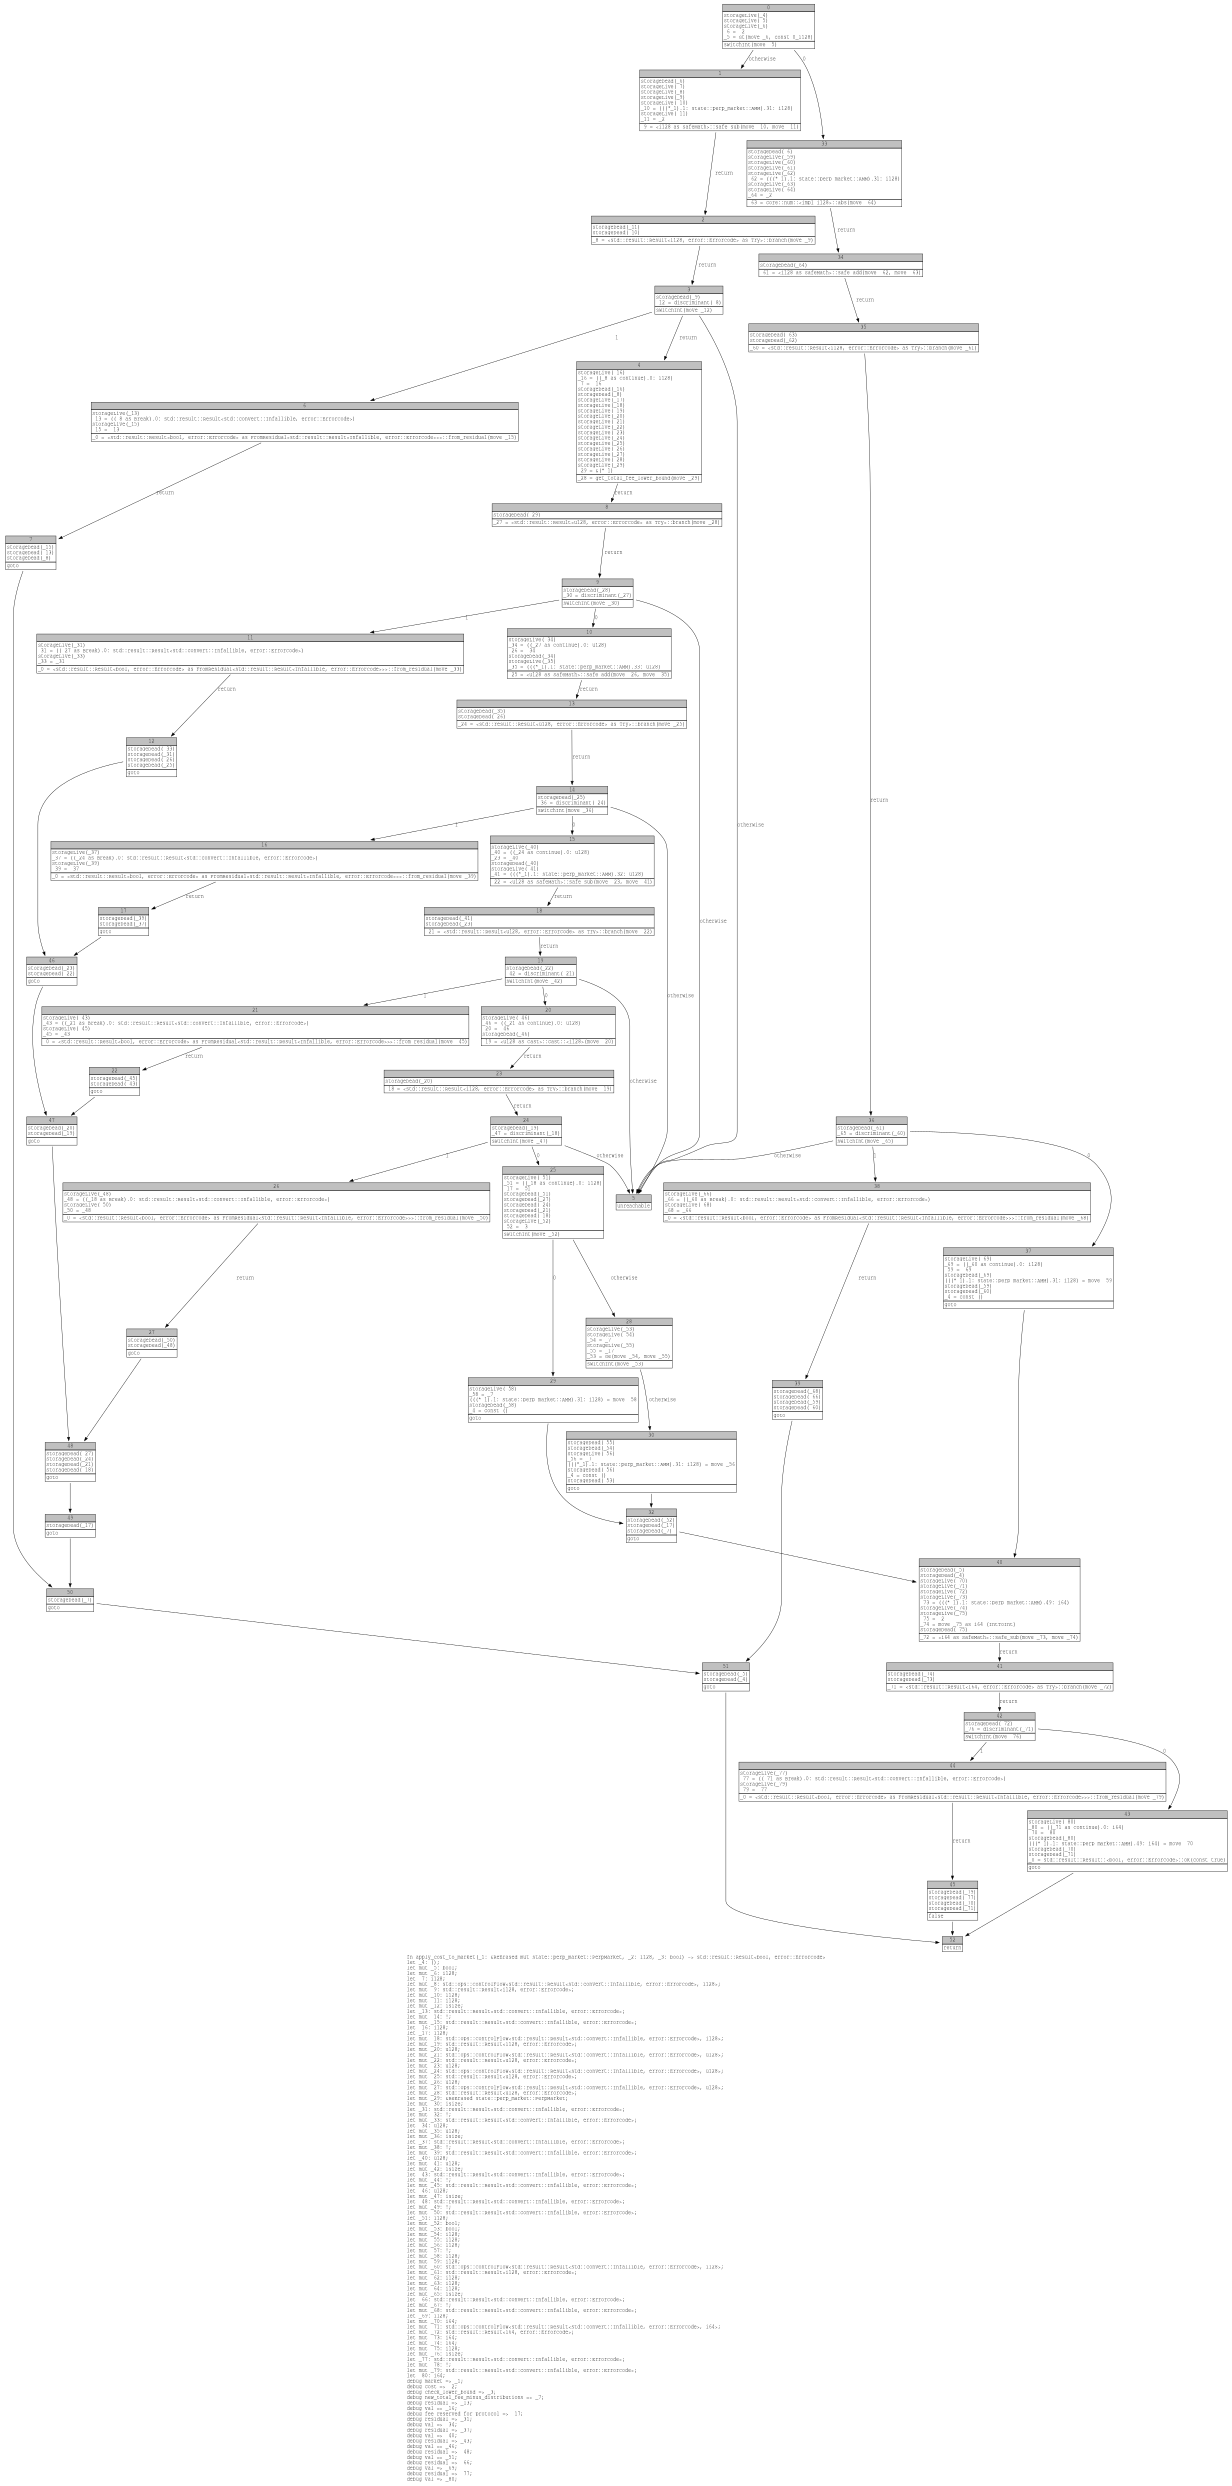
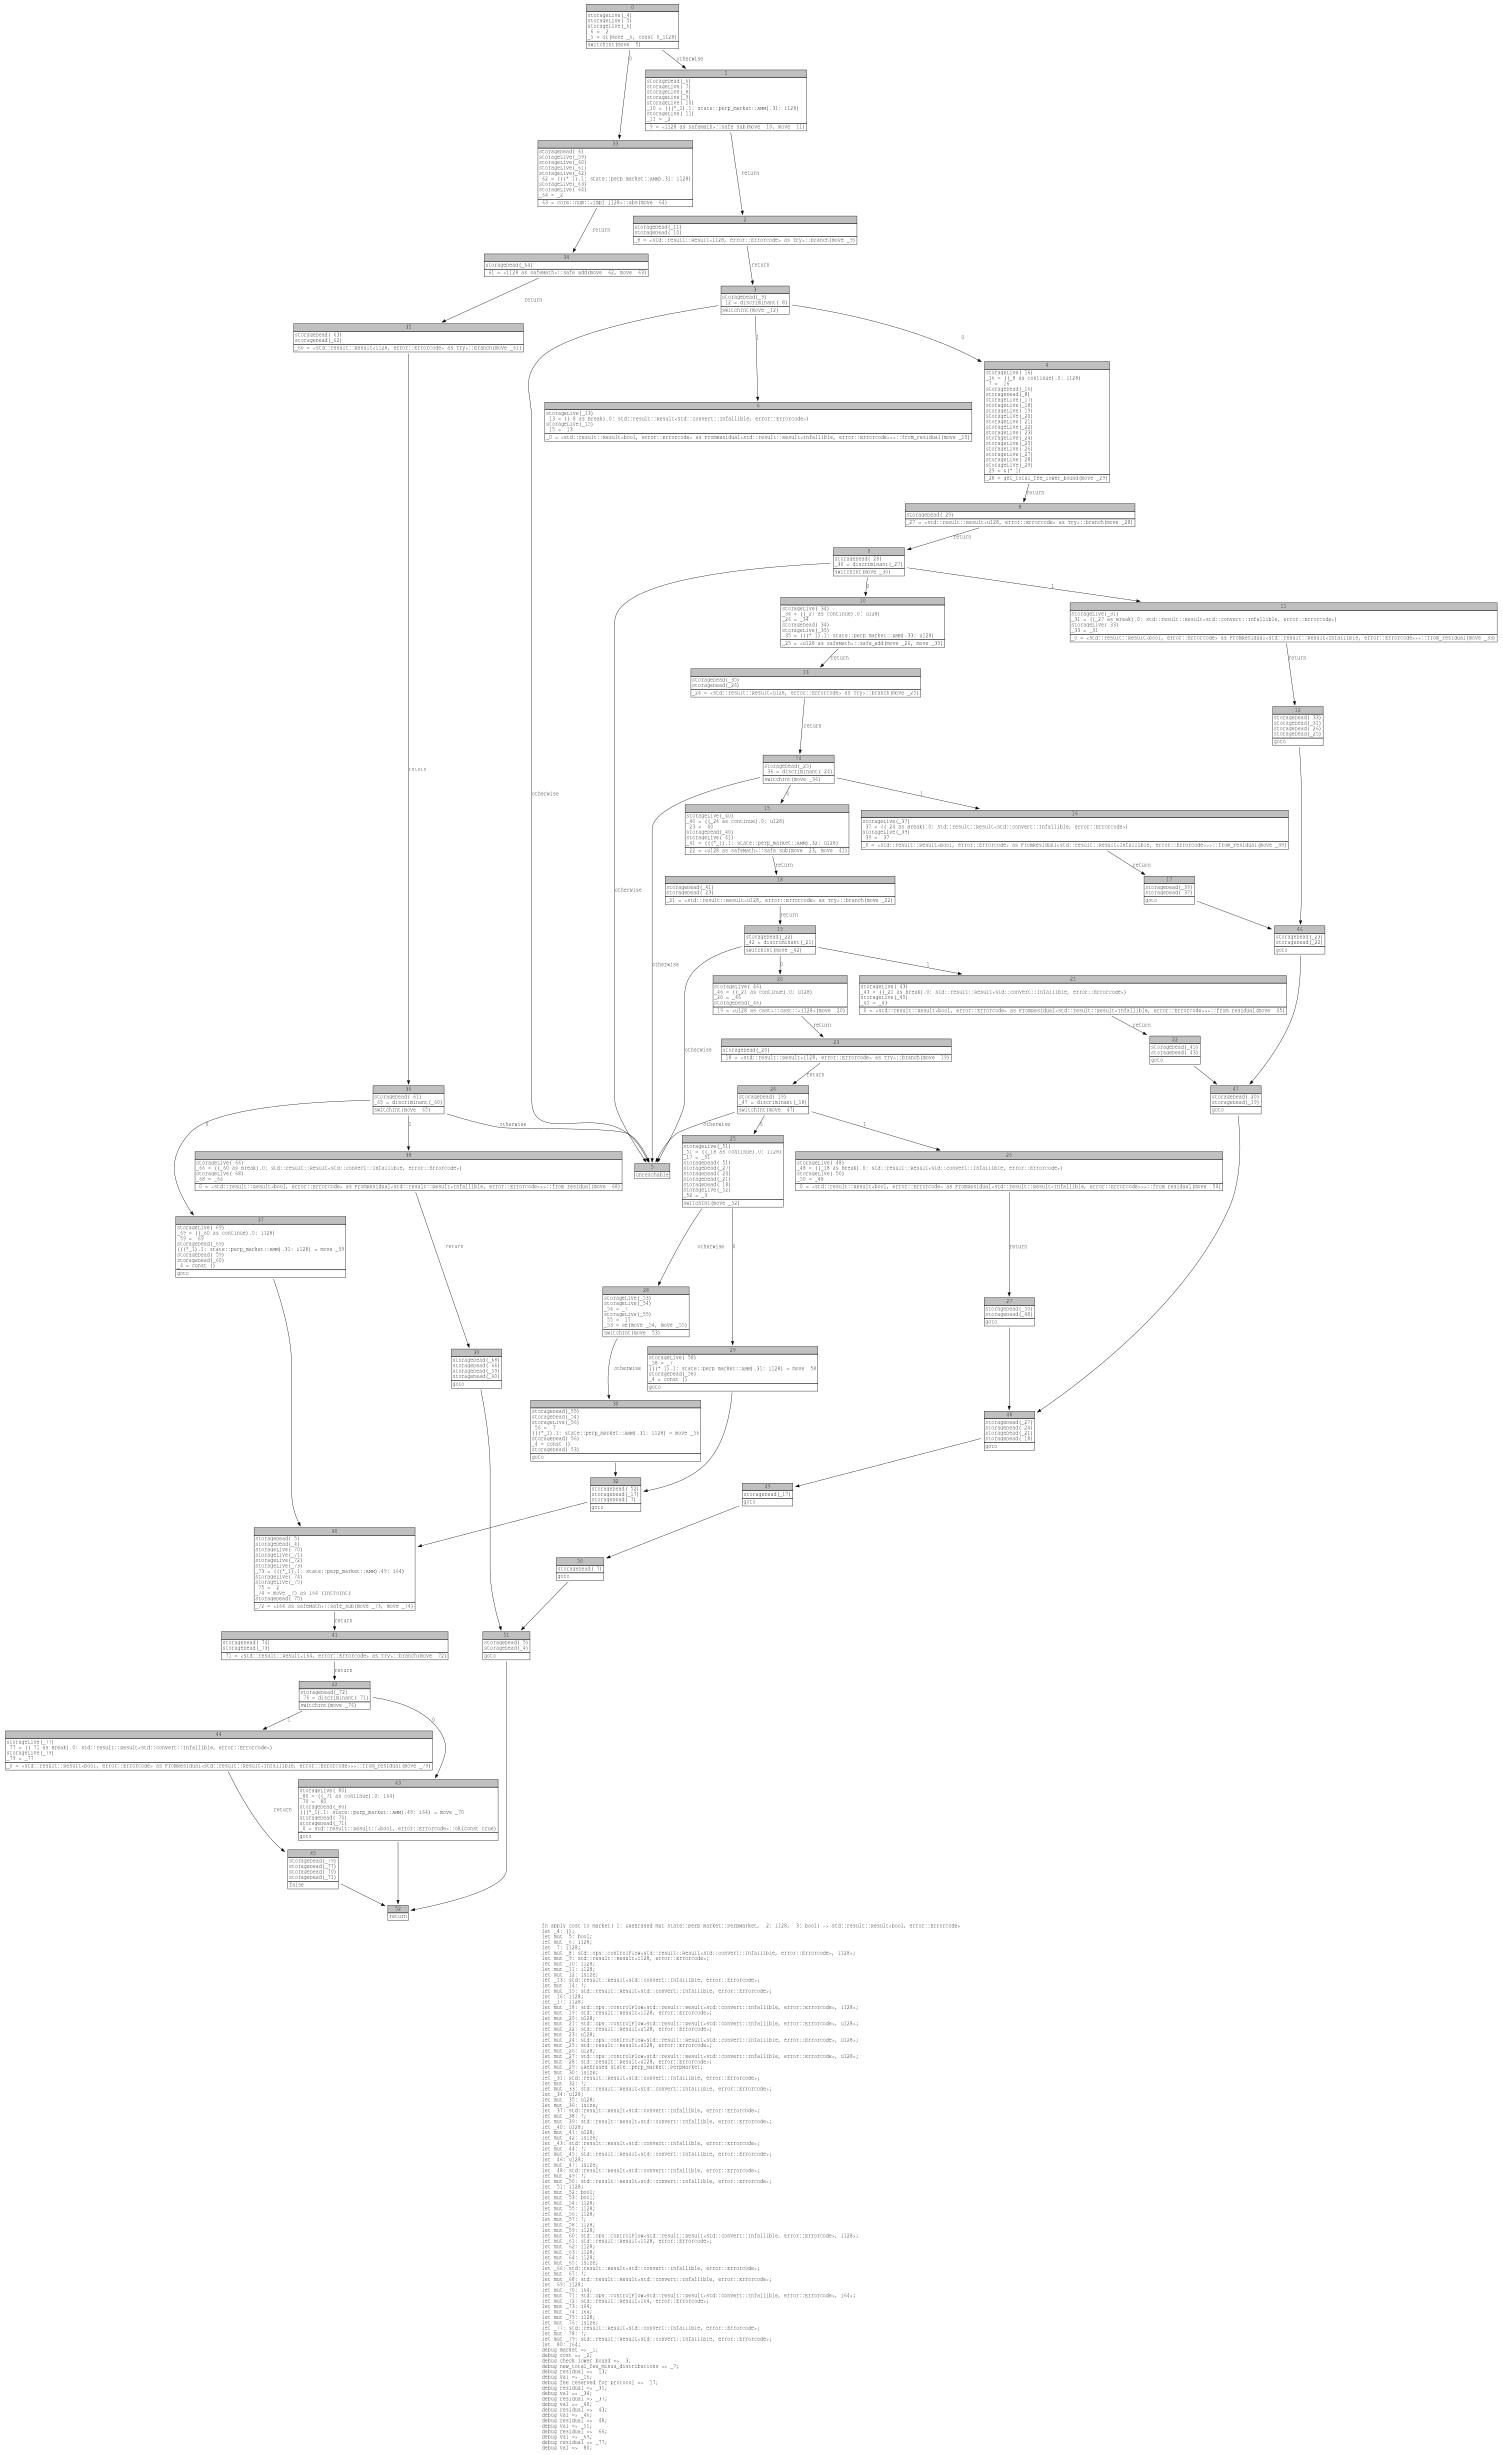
(688, 338) -> (963, 338)
(31, 553) -> none
